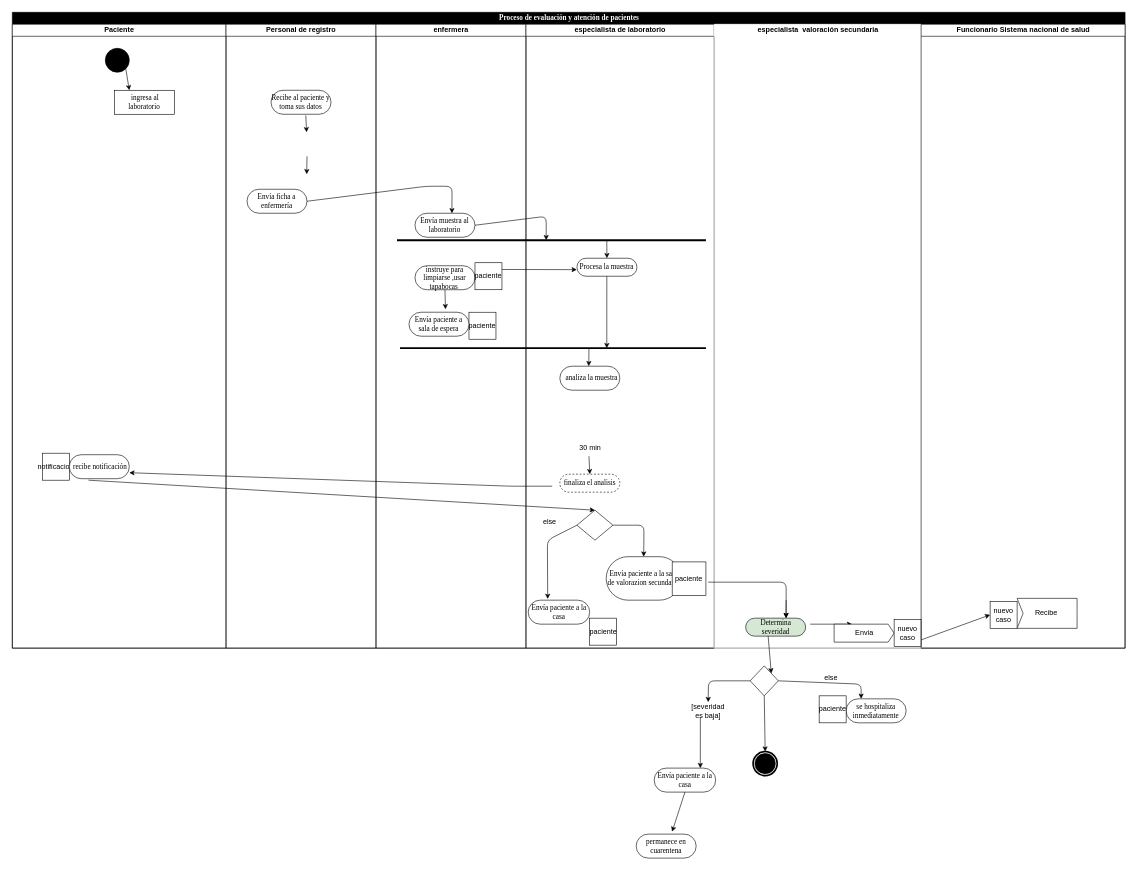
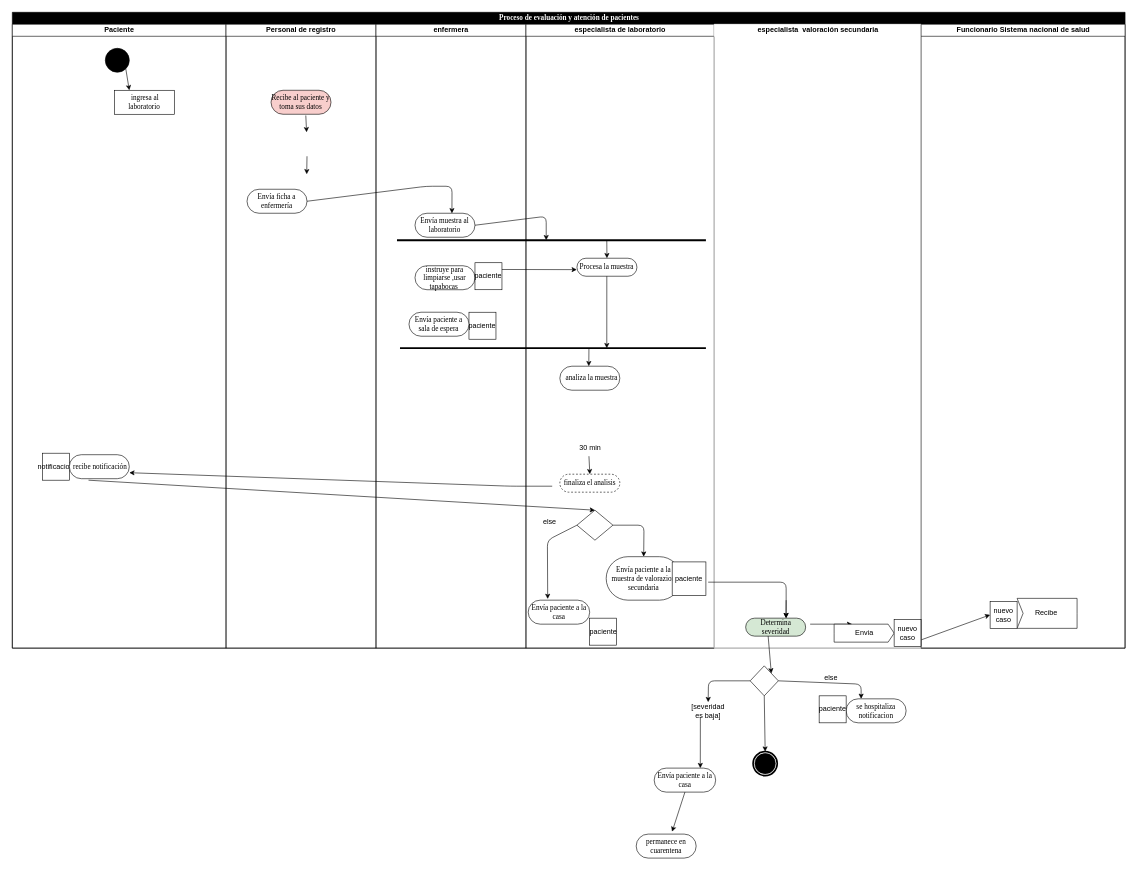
(301, 102) -> (301, 102)
(445, 303) -> none
(644, 579) -> (644, 579)
(876, 711) -> (876, 711)
